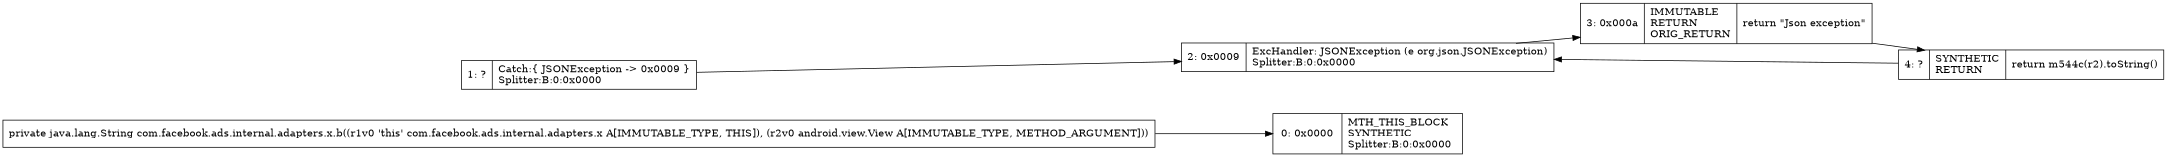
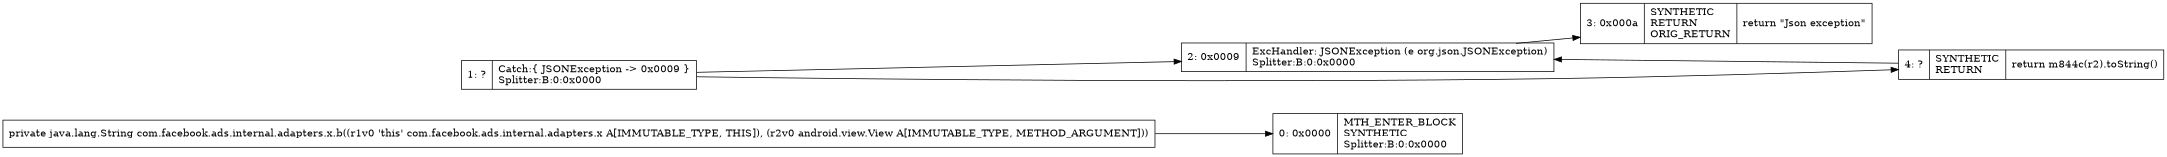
(1685, 12) -> (1683, 12)
(1895, 46) -> (1294, 81)
(2085, 64) -> (2085, 64)
(1398, 122) -> (1400, 122)
